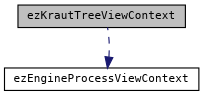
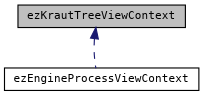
(109, 42) -> (94, 54)
